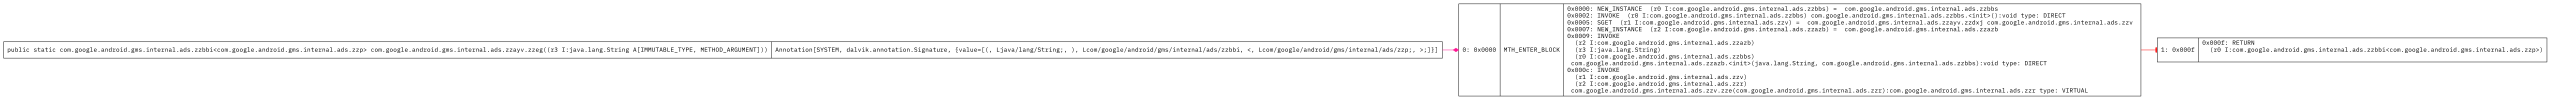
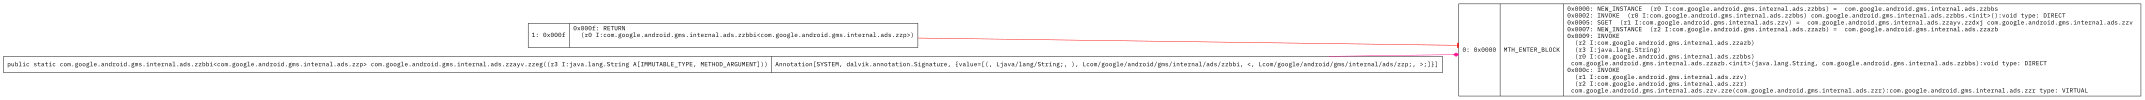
(2148, 50) -> (1187, 42)
